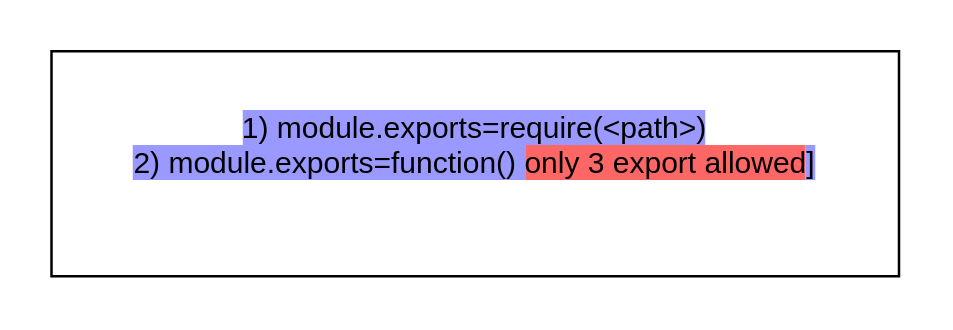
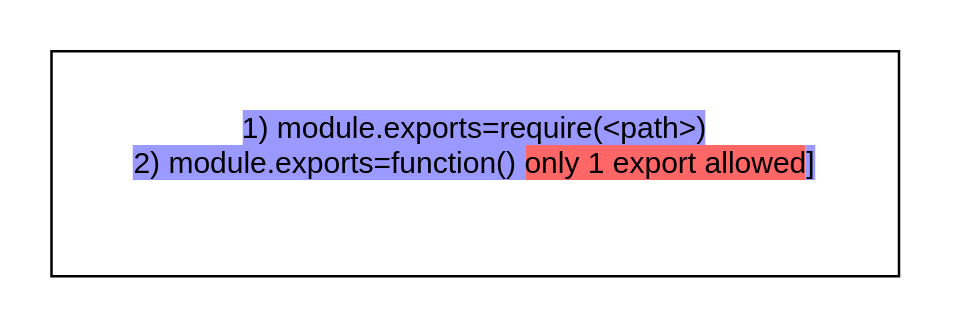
(475, 164) -> (475, 164)
